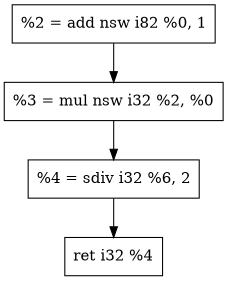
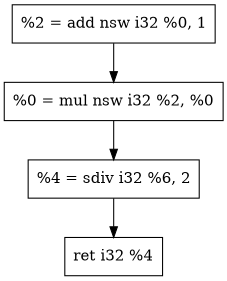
(114, 24) -> (114, 24)
(114, 101) -> (114, 101)
